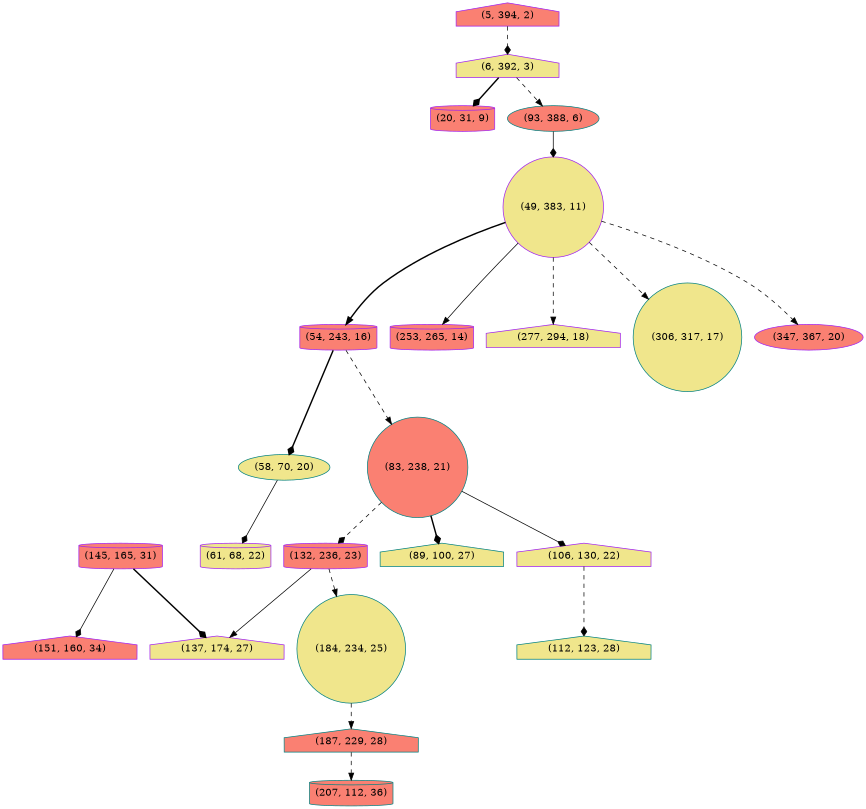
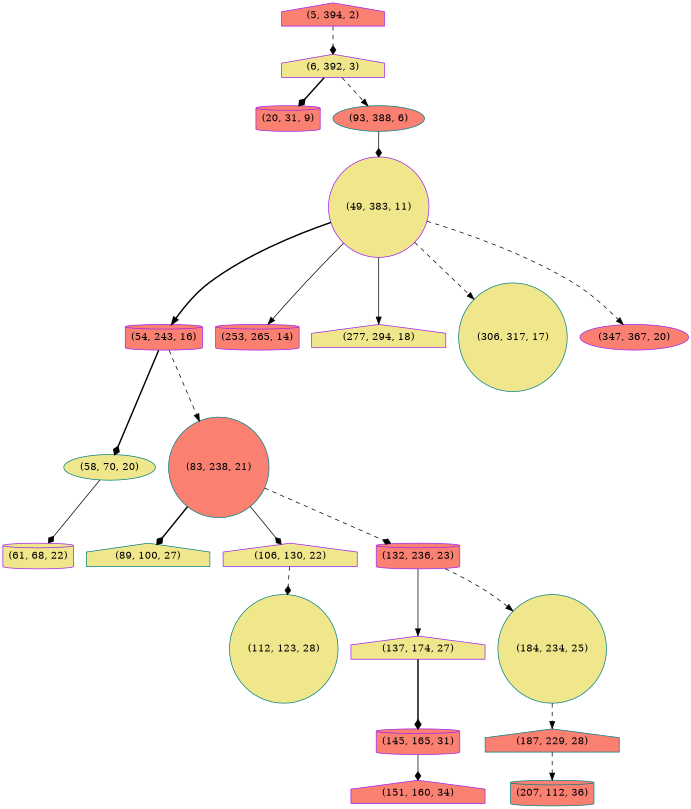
(553, 287) -> (379, 287)
(166, 600) -> (418, 690)
(584, 649) -> (284, 649)
